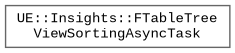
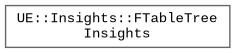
(118, 26) -> (118, 26)
